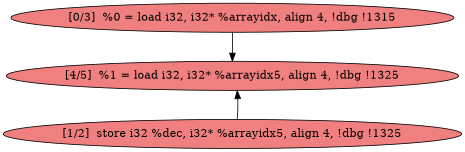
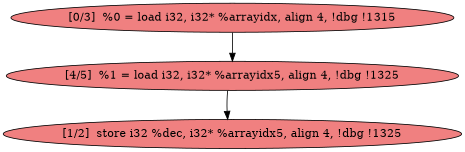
(238, 109) -> (227, 101)
